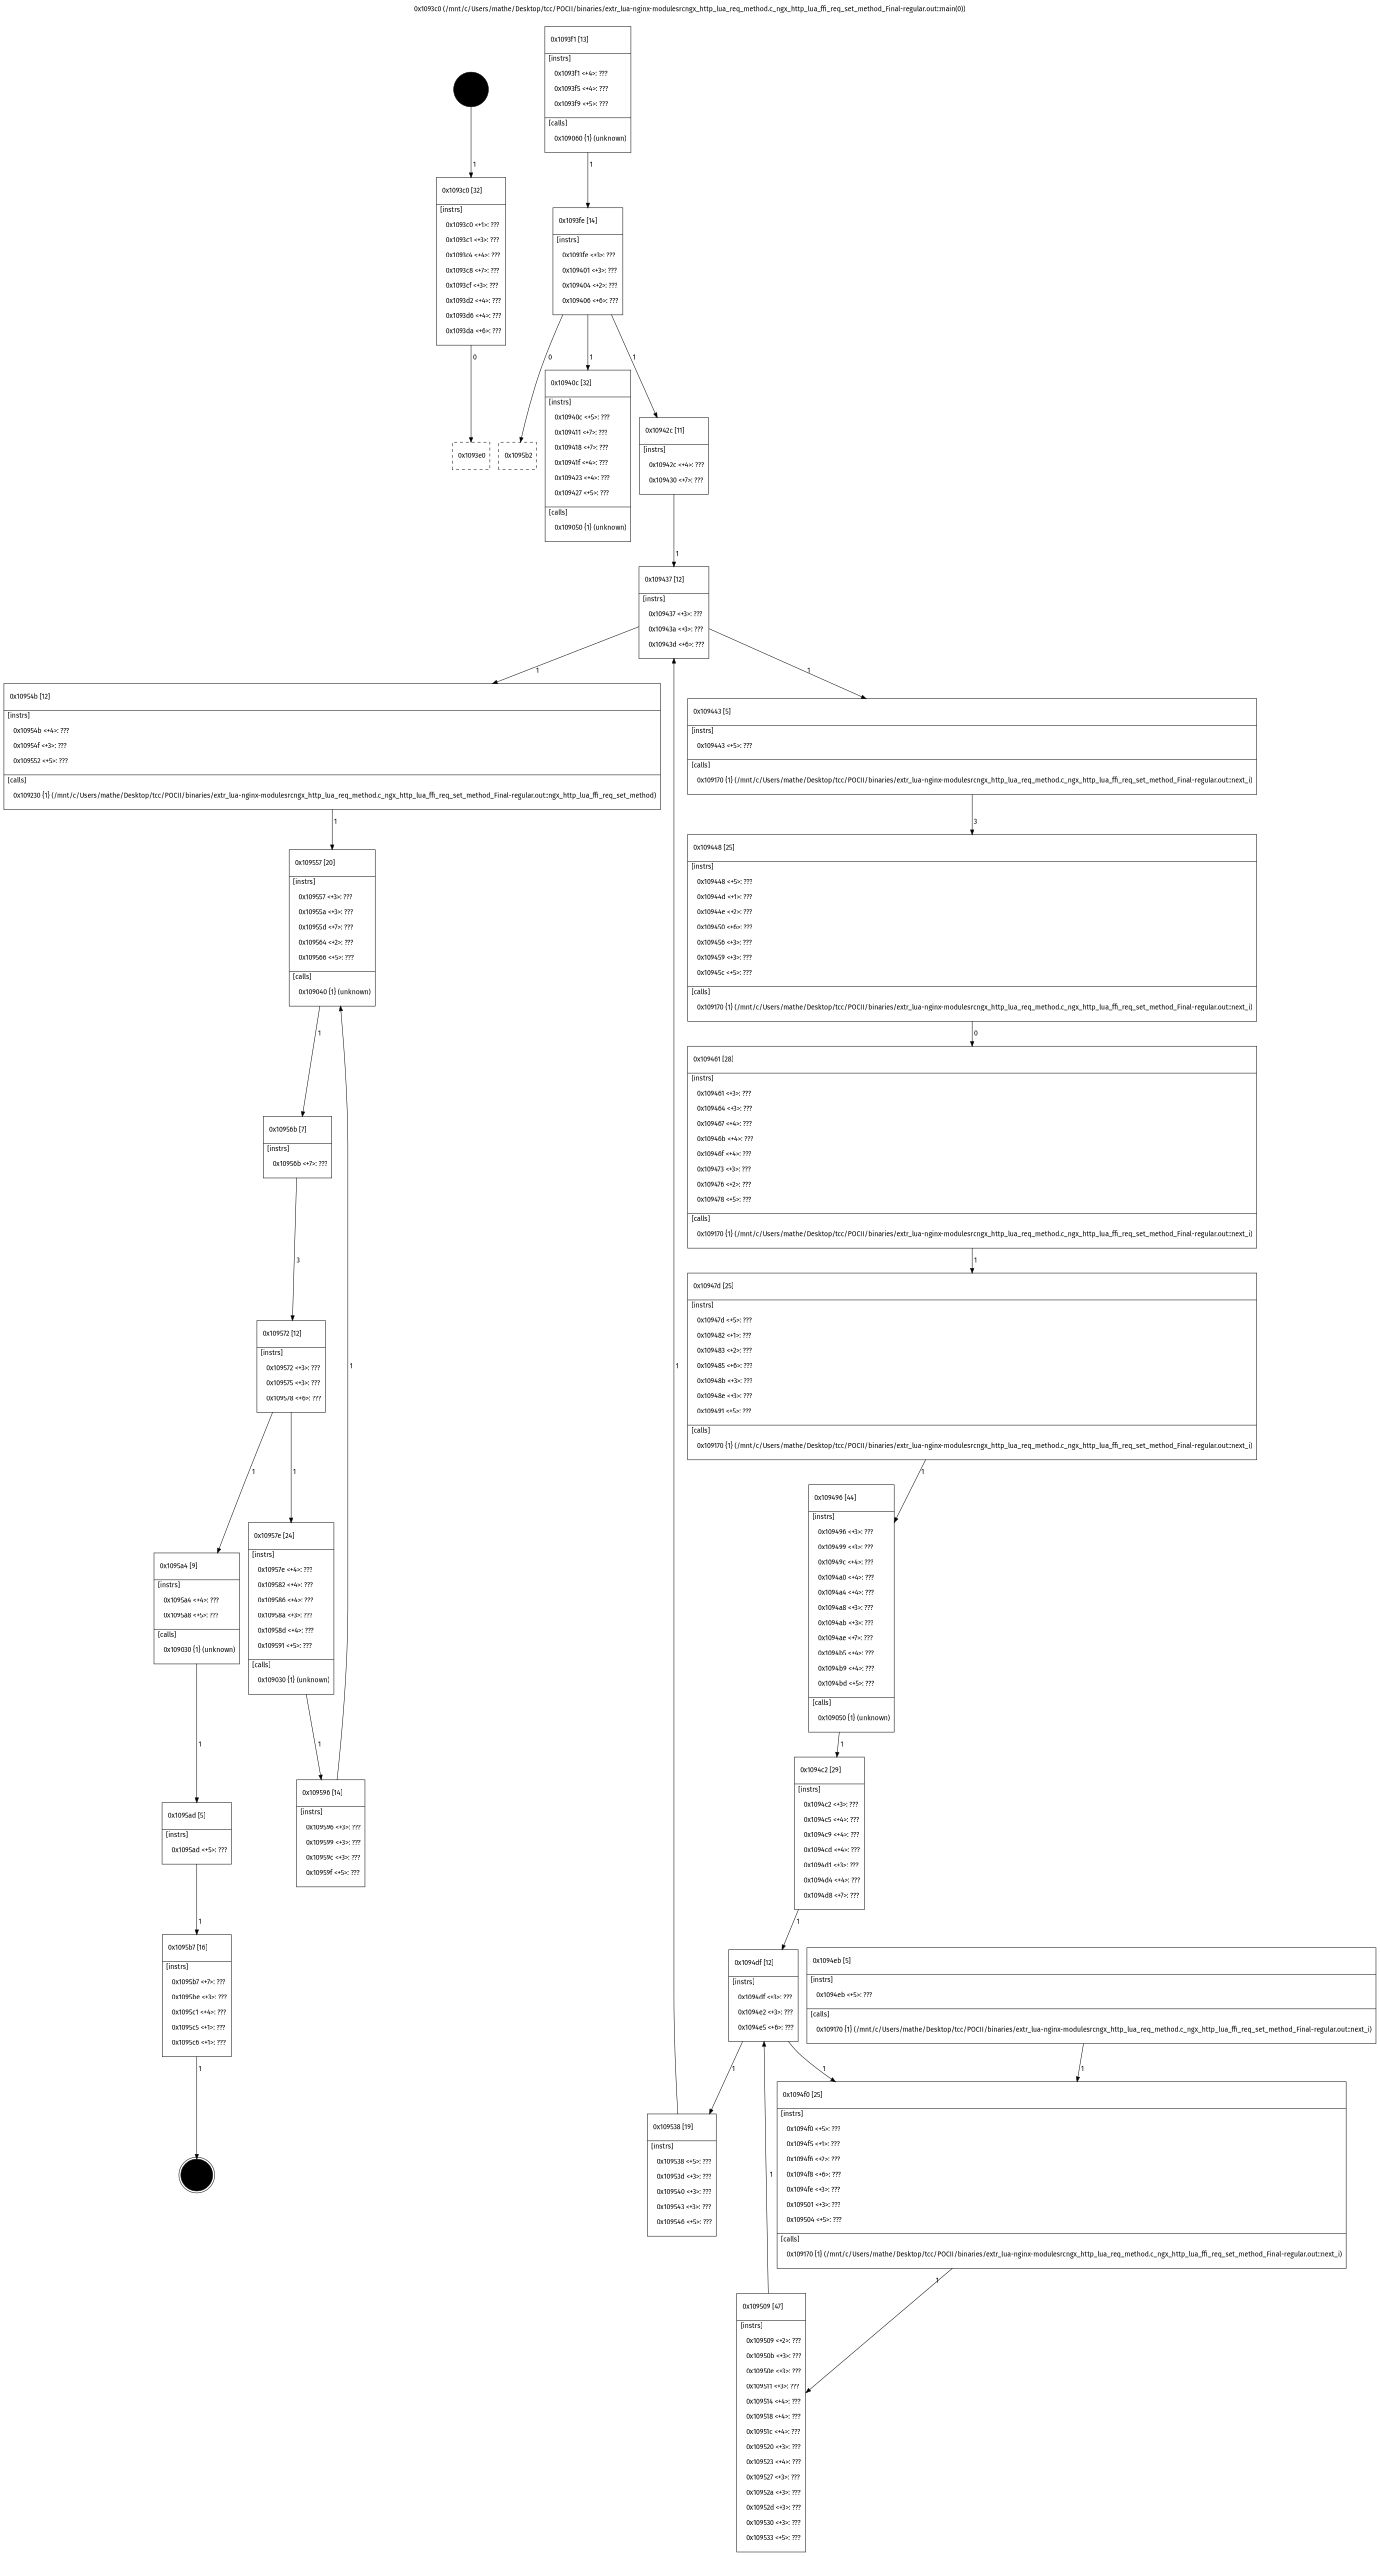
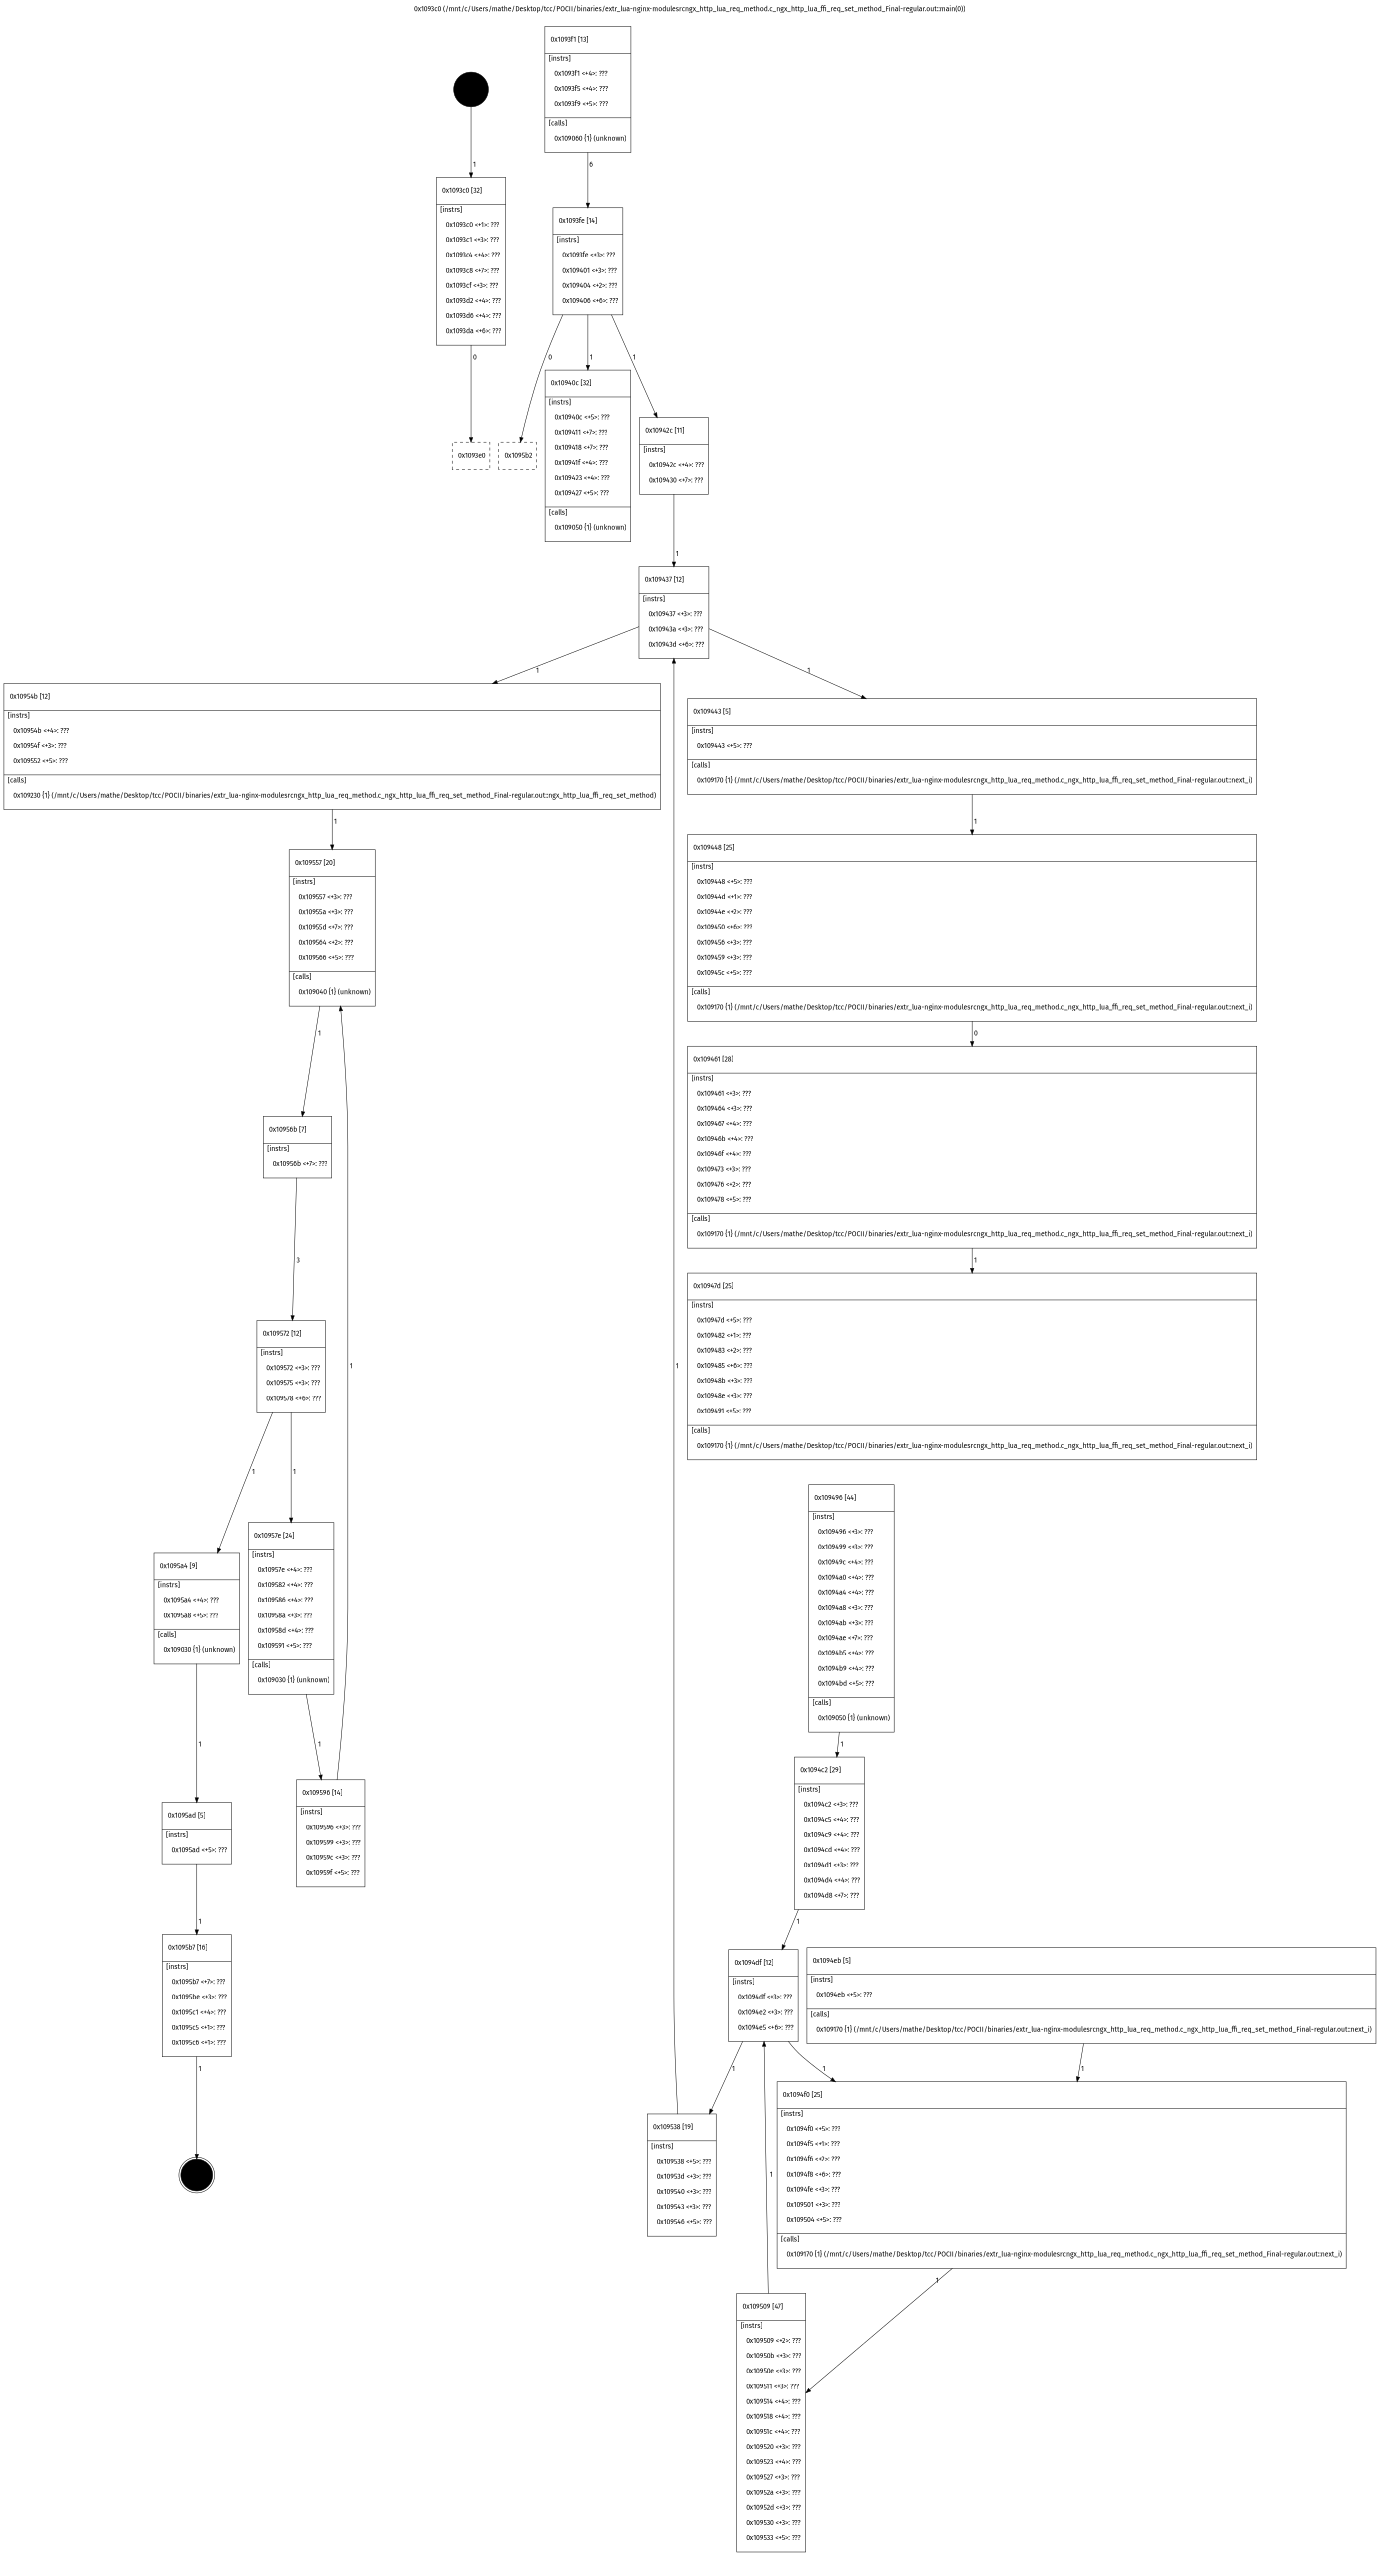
(590, 165) -> (590, 165)
(975, 822) -> (975, 822)
(911, 1489) -> none
